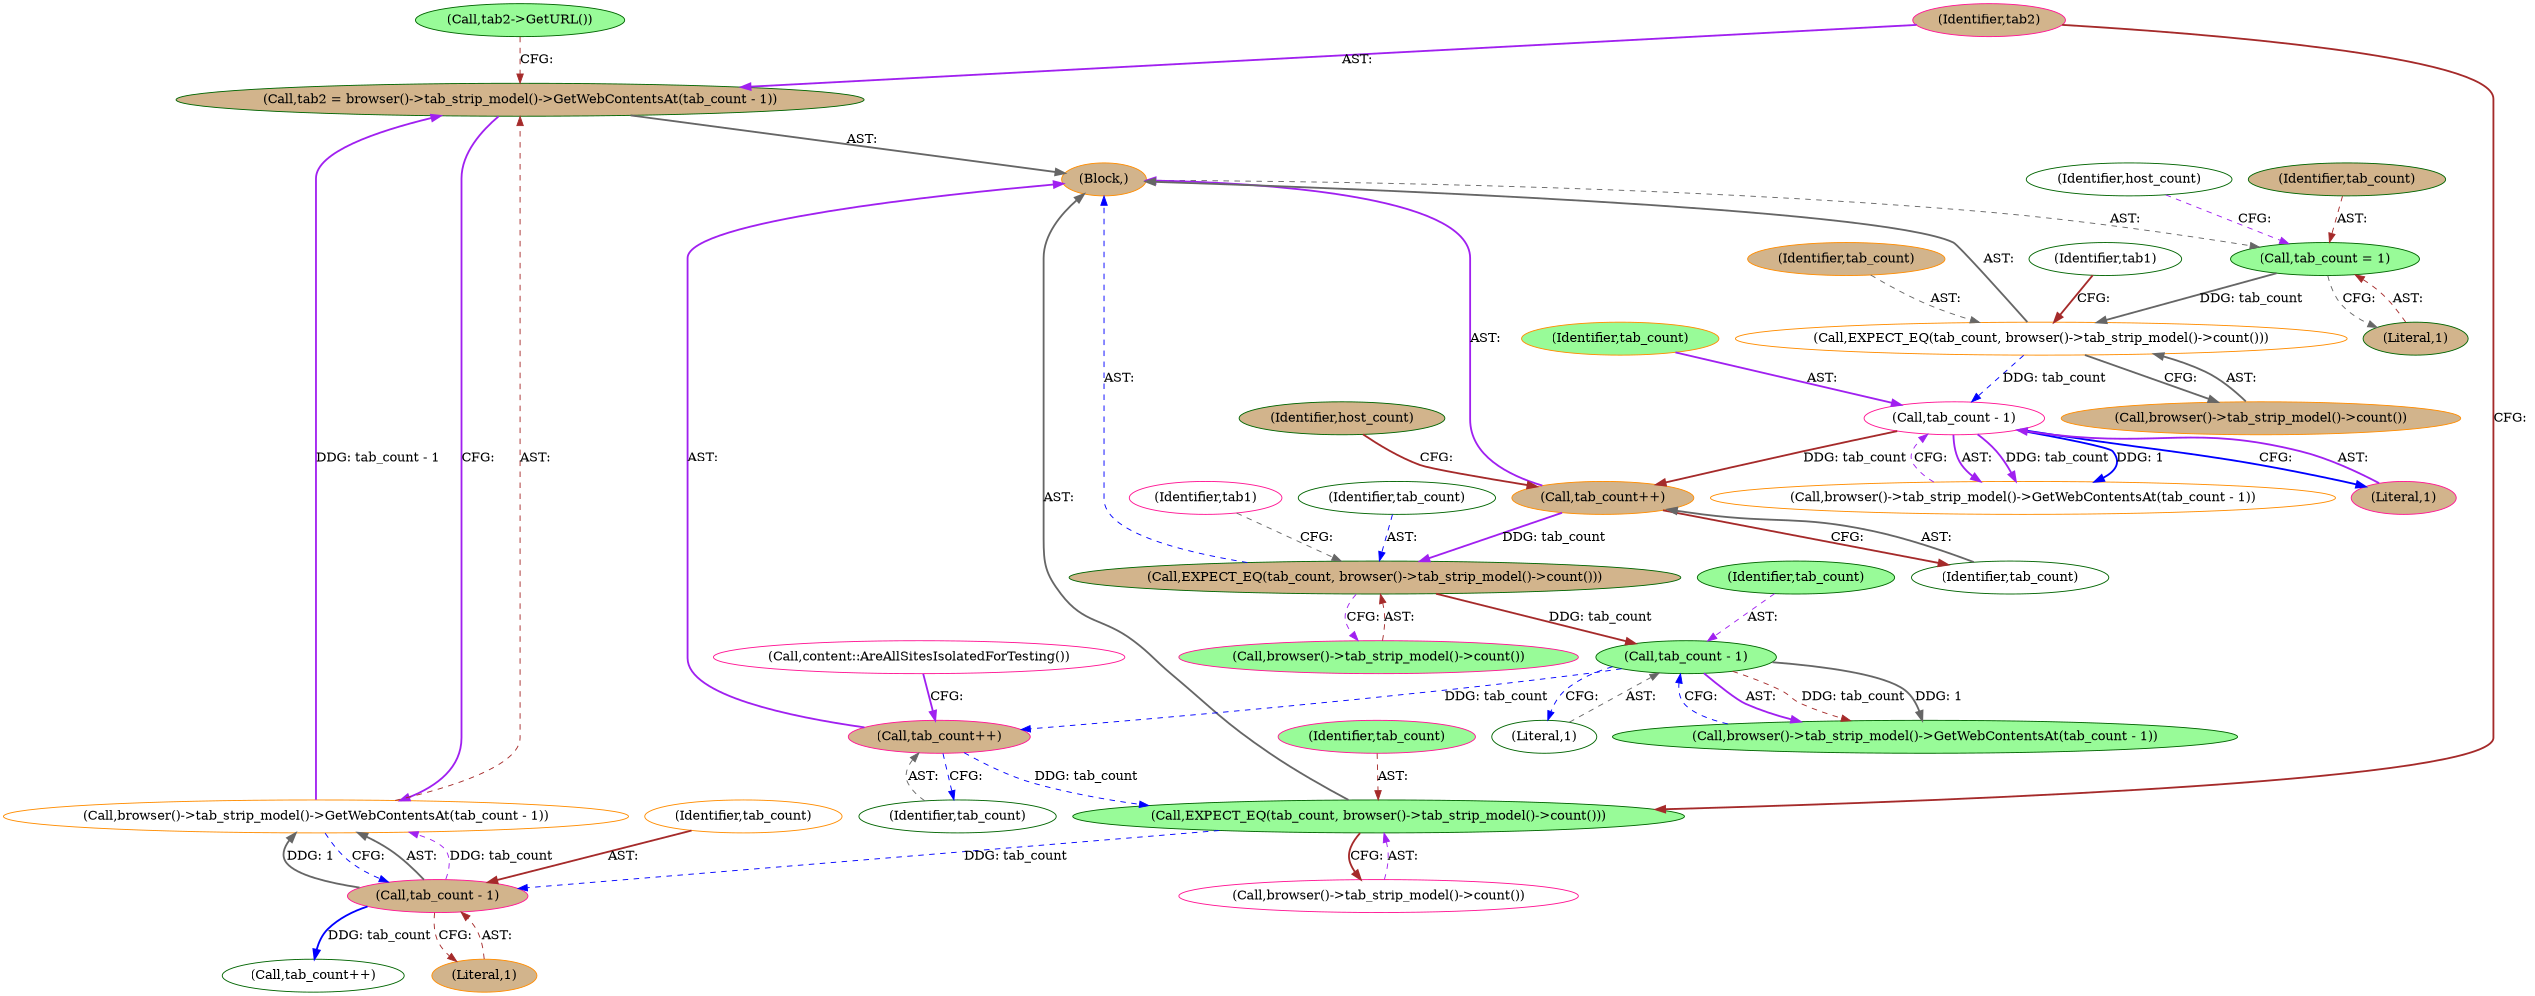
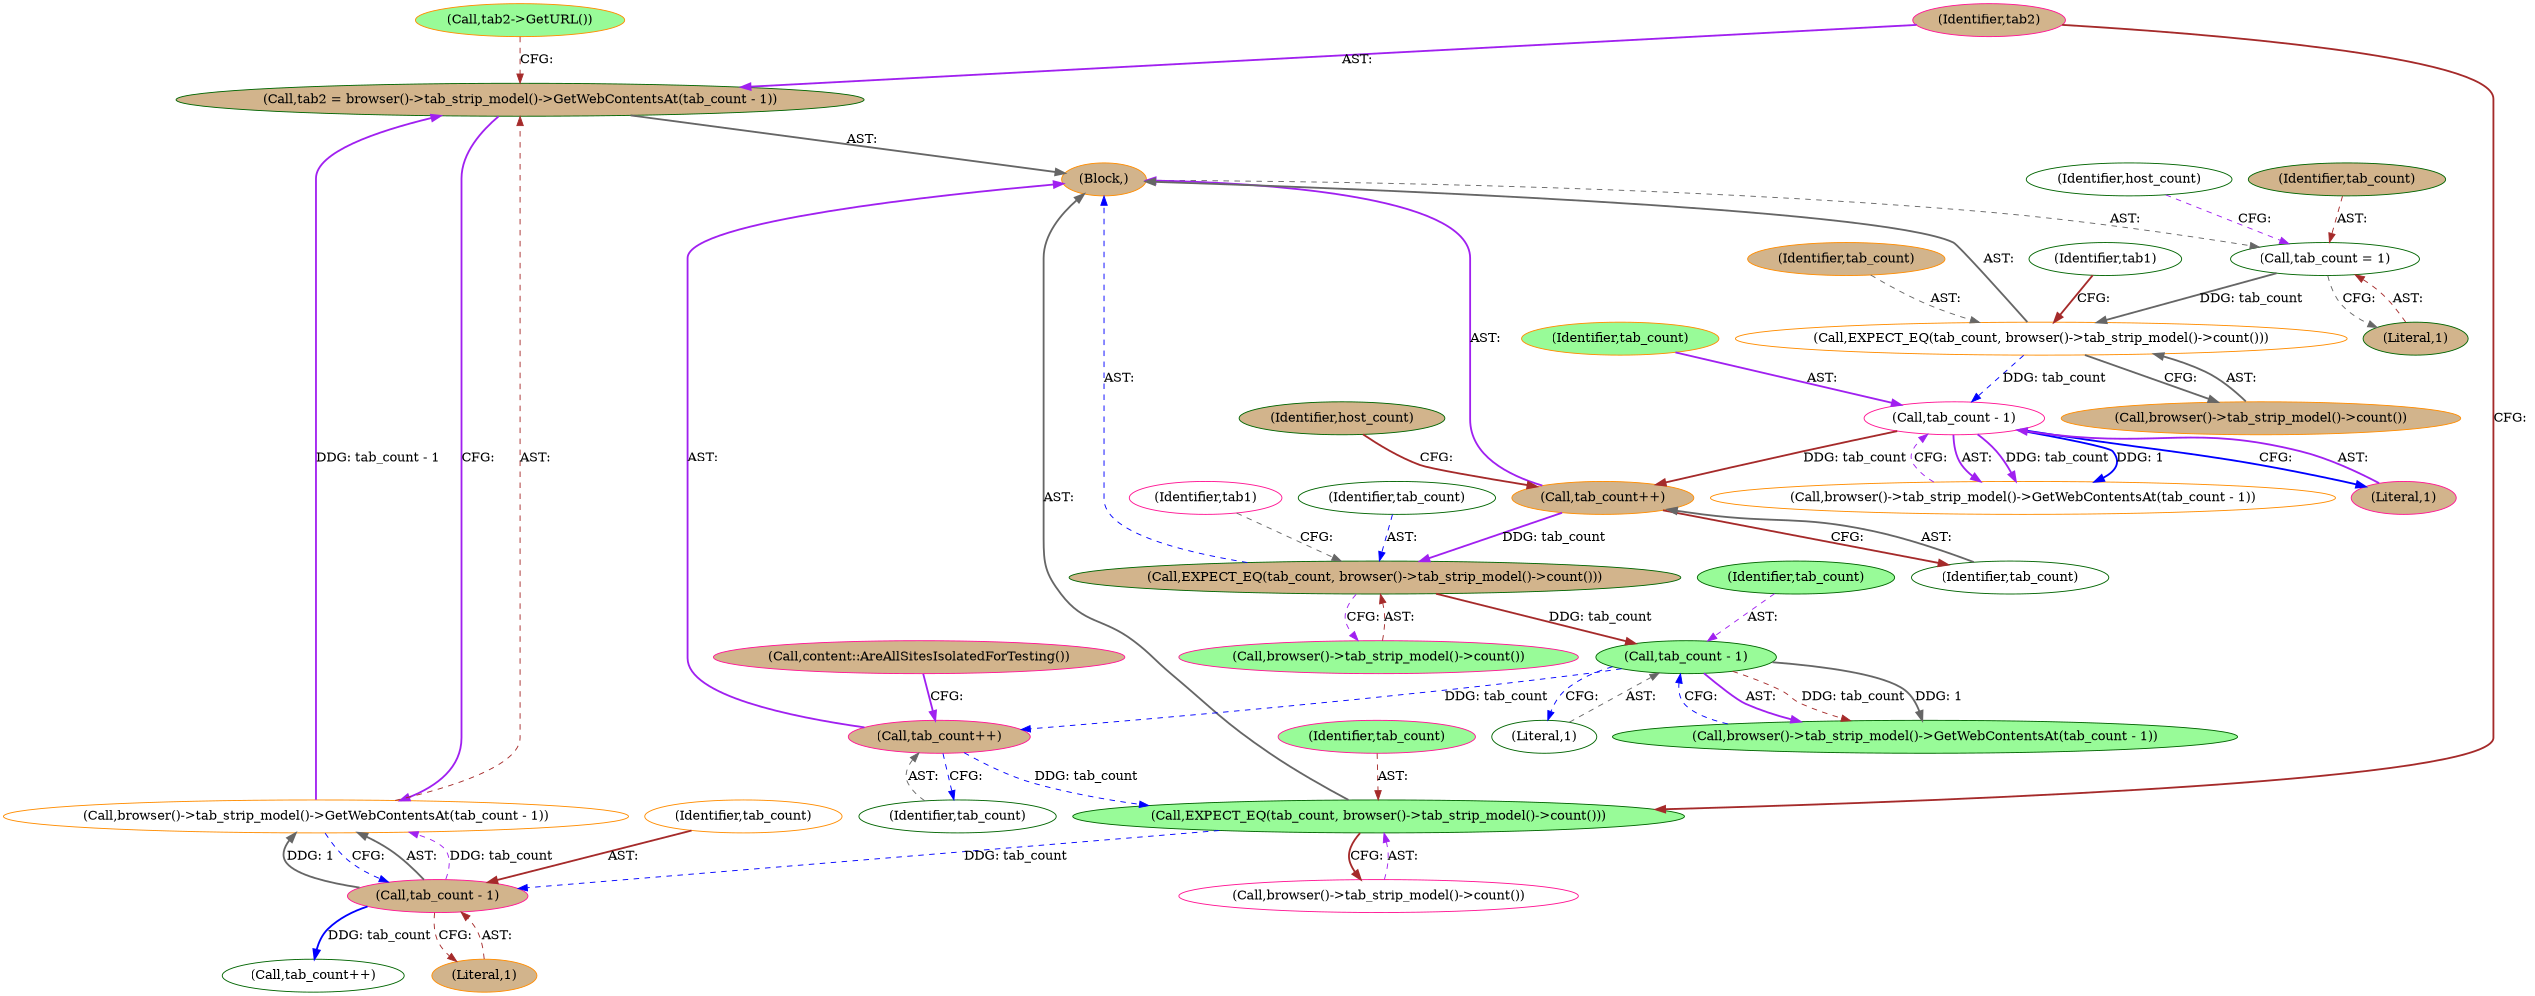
(520, 20) -> (520, 20)
(2325, 259) -> (2325, 259)
(919, 657) -> (919, 657)
